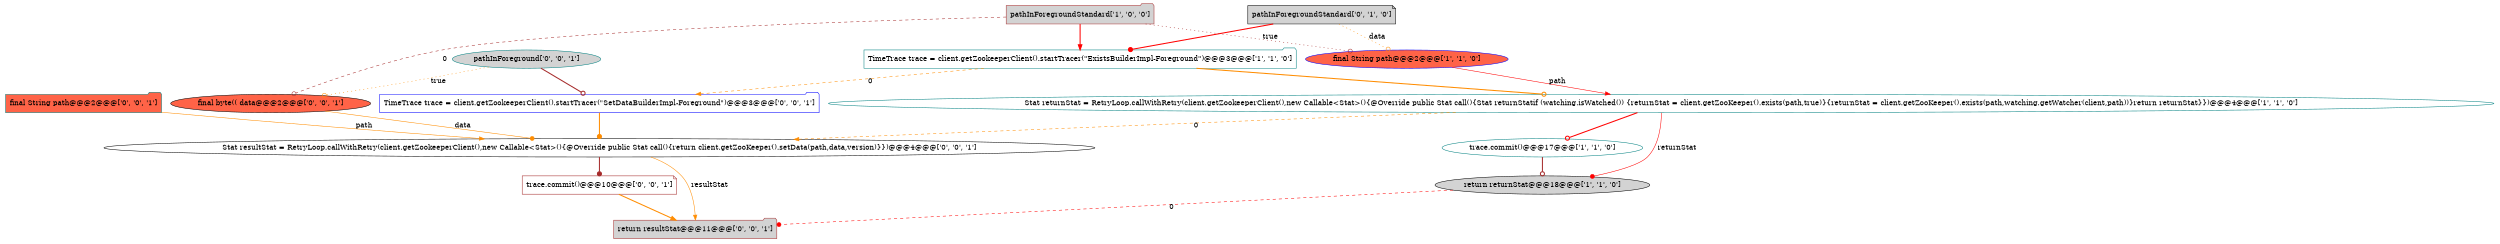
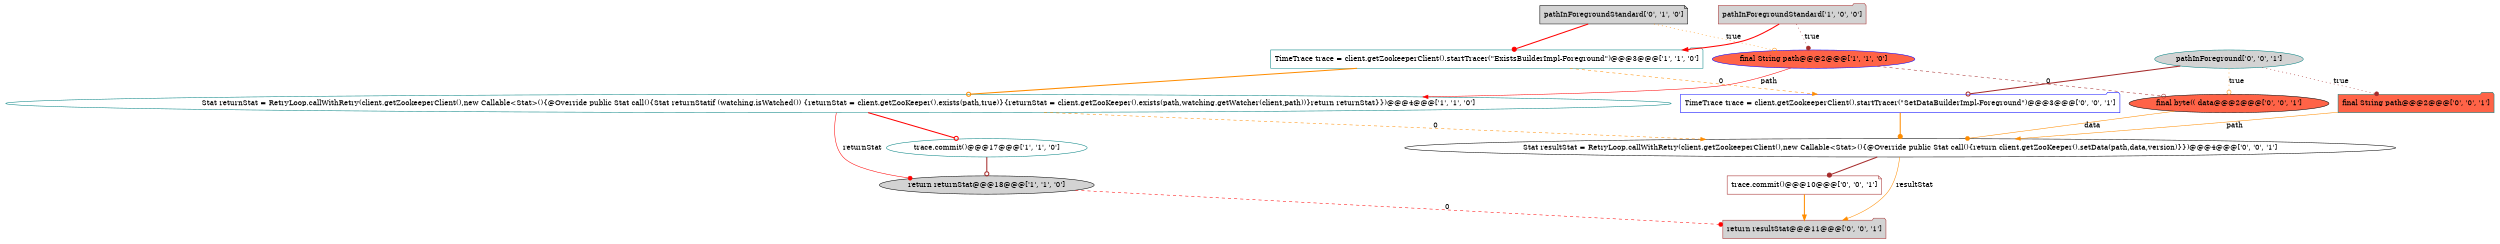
(648, 31) -> (2019, 81)
(1247, 37) -> (1802, 35)
(1377, 37) -> (1734, 37)
none -> (2318, 80)
